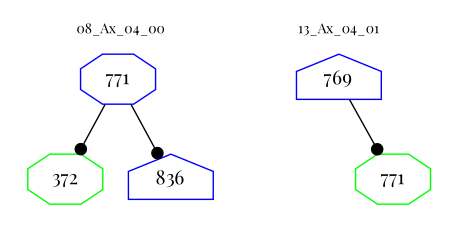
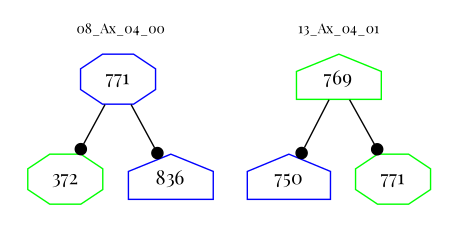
(339, 79) -> (339, 79)
none -> (289, 179)
